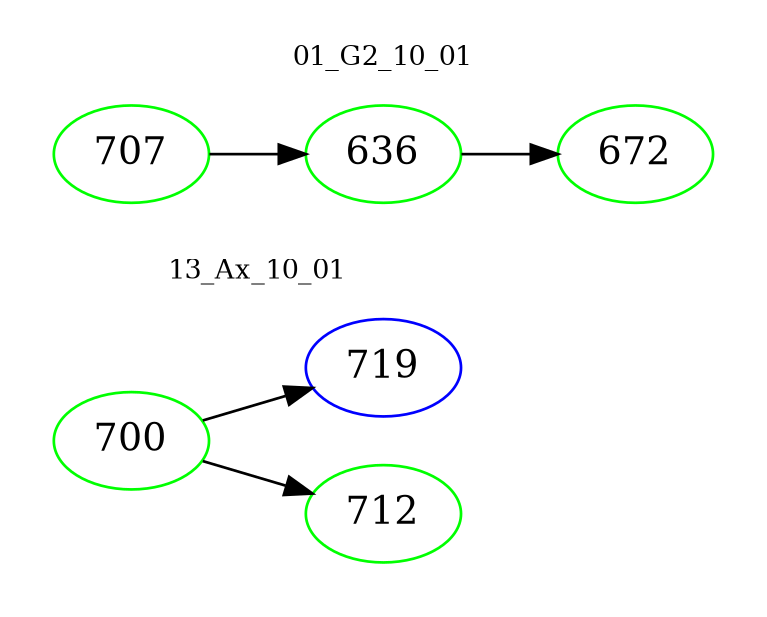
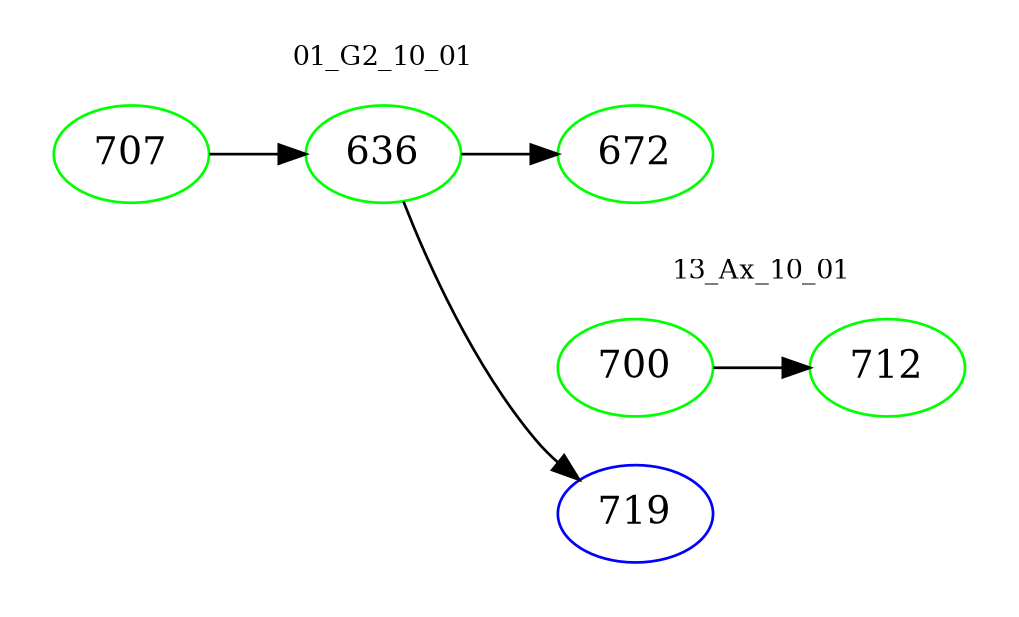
(244, 408) -> (468, 340)
